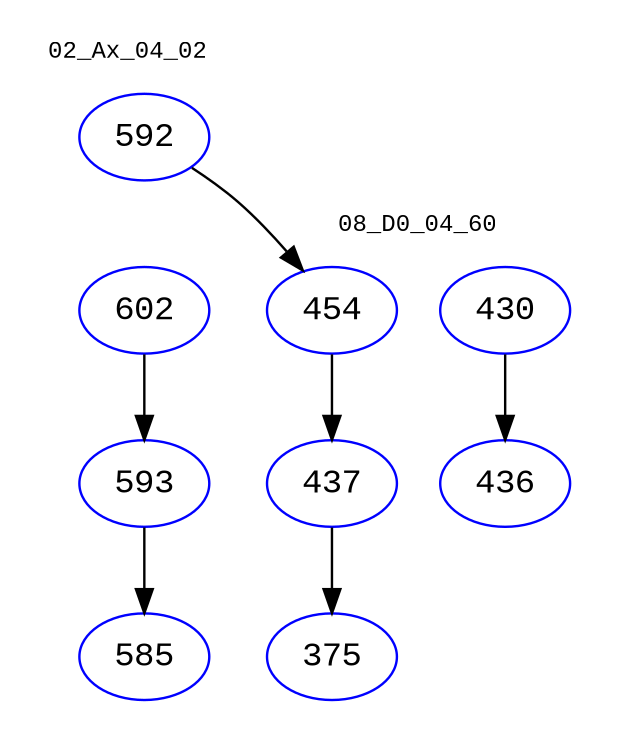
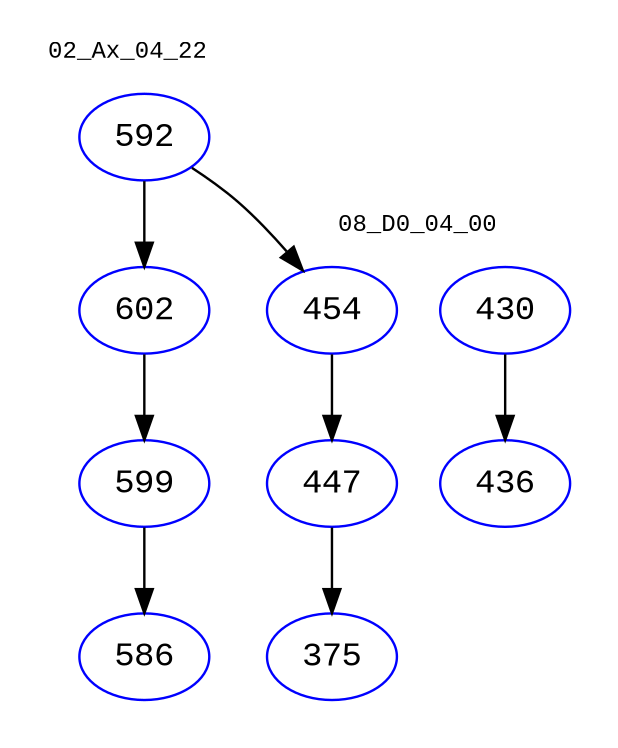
(129, 52) -> (129, 52)
none -> (144, 212)
(419, 225) -> (419, 225)
(144, 484) -> (144, 484)
(332, 484) -> (332, 484)
(144, 657) -> (144, 657)
